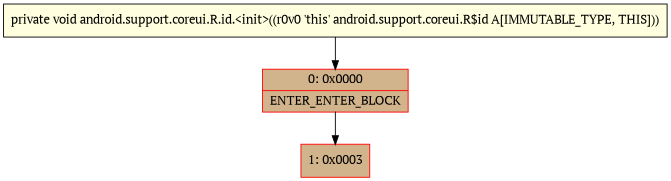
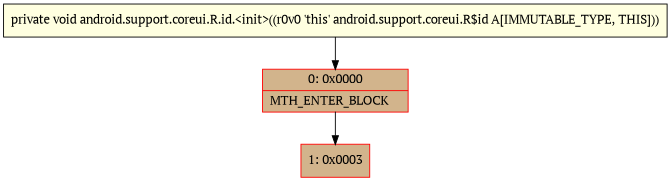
(335, 101) -> (329, 101)
